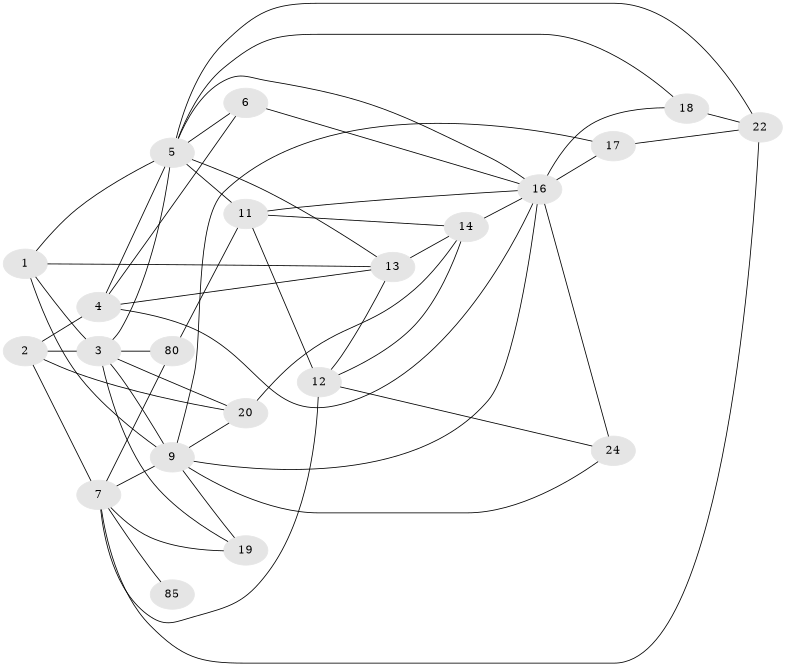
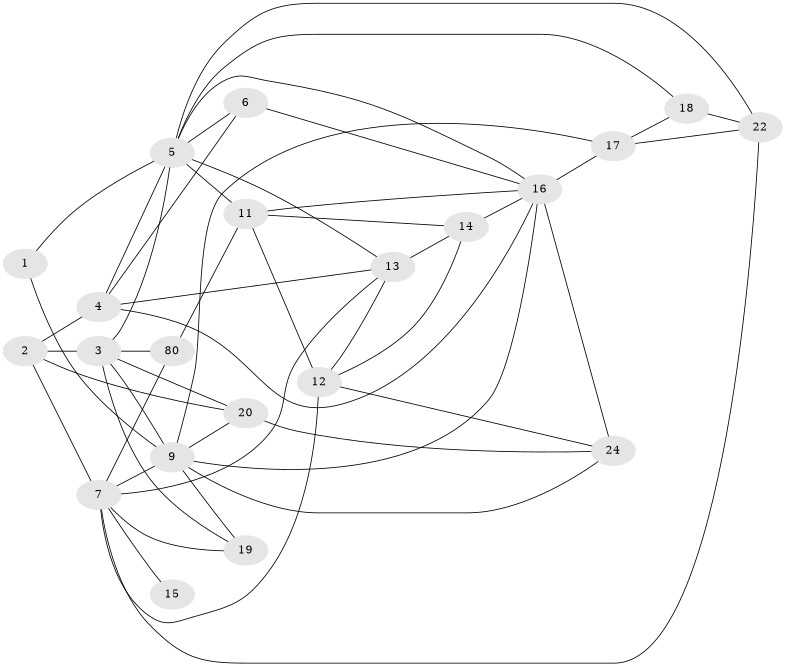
(595, 122) -> (650, 127)
(209, 265) -> (281, 412)
(60, 309) -> none
(354, 327) -> (435, 448)
(172, 595) -> (172, 595)
